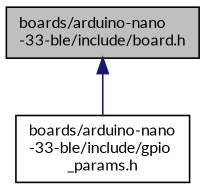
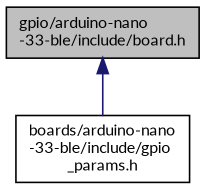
(103, 33) -> (103, 33)
